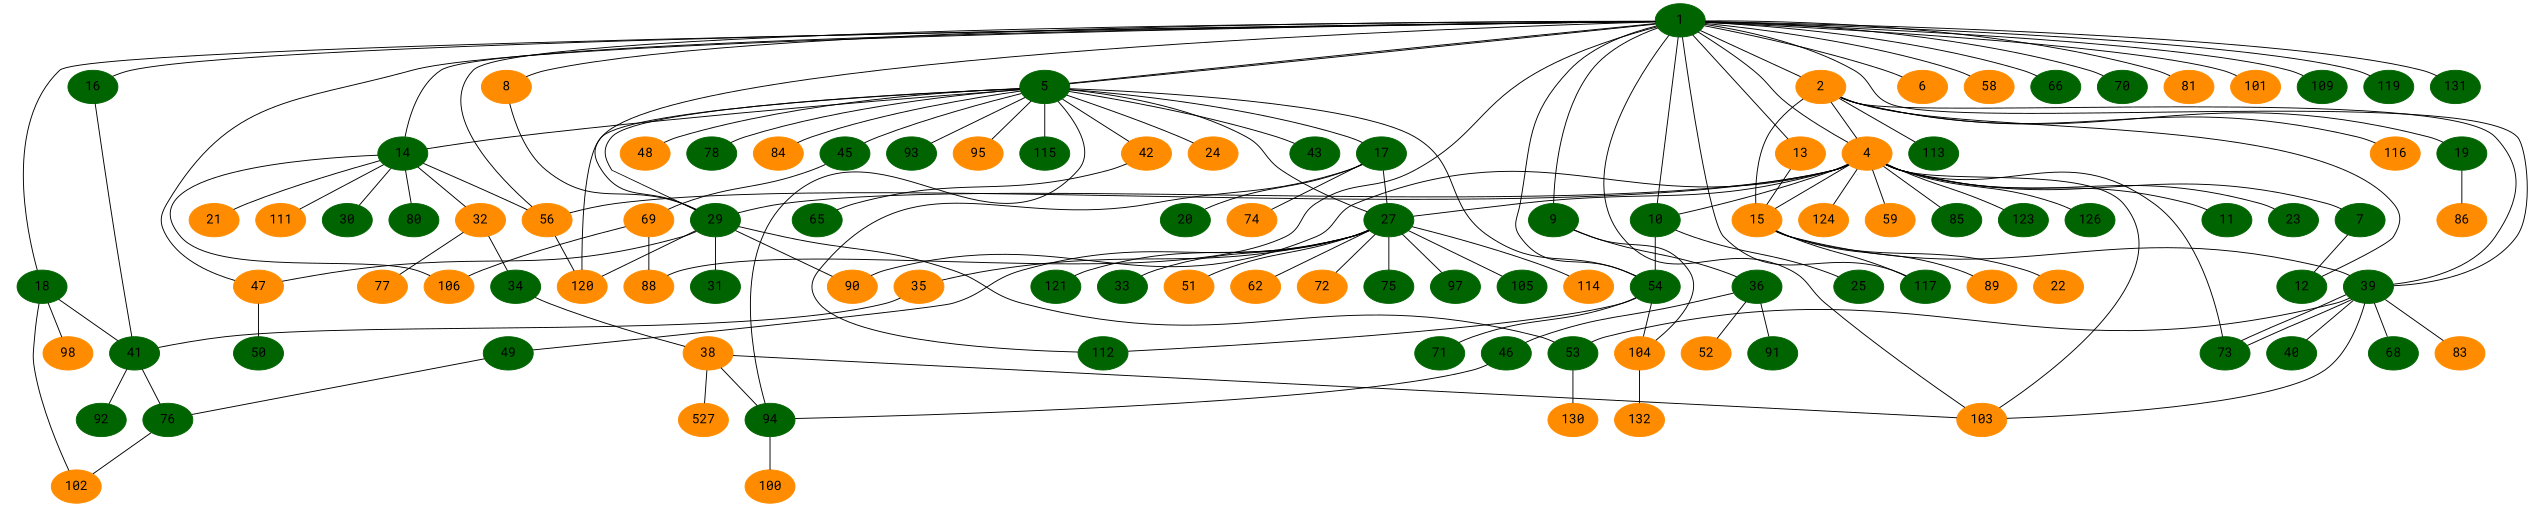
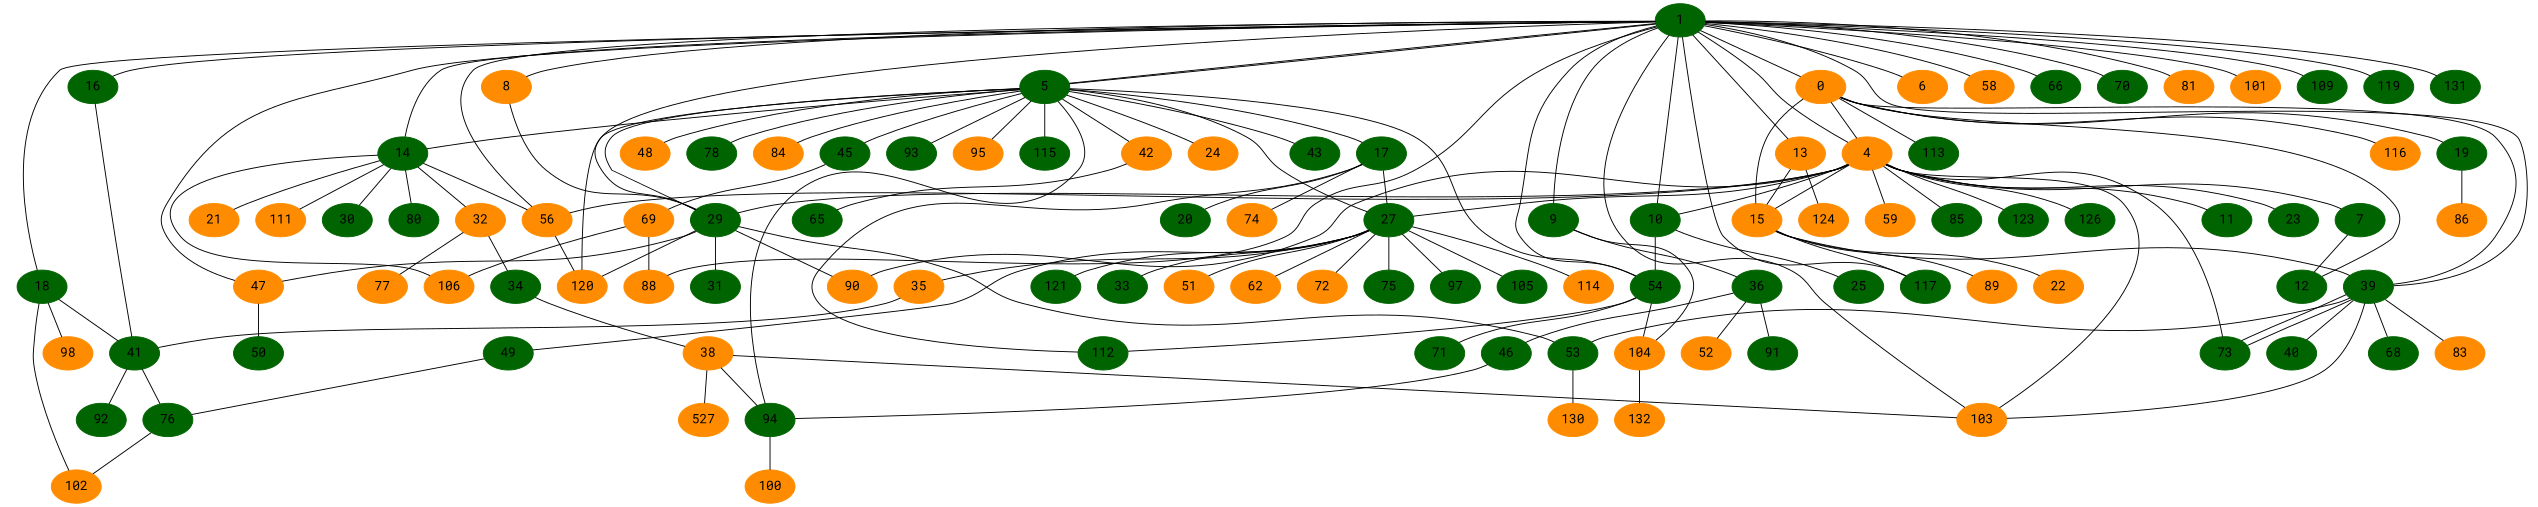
(1821, 87) -> (1821, 87)
(1845, 187) -> (1814, 193)
